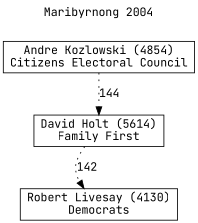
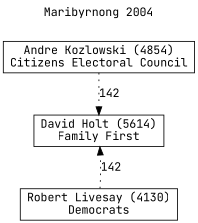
(109, 94) -> (109, 94)
(76, 163) -> (101, 172)
